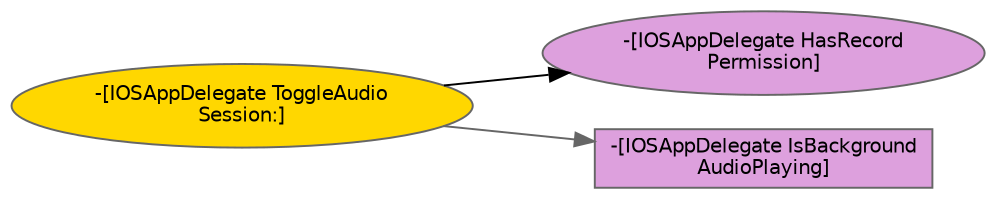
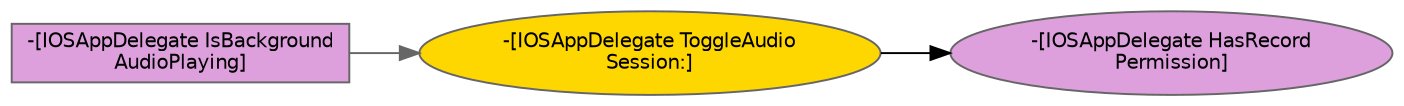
(509, 133) -> (375, 53)
